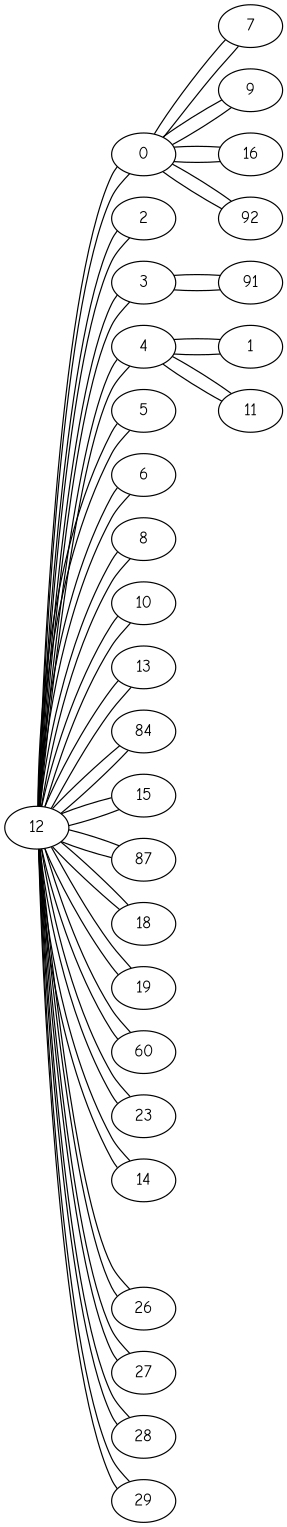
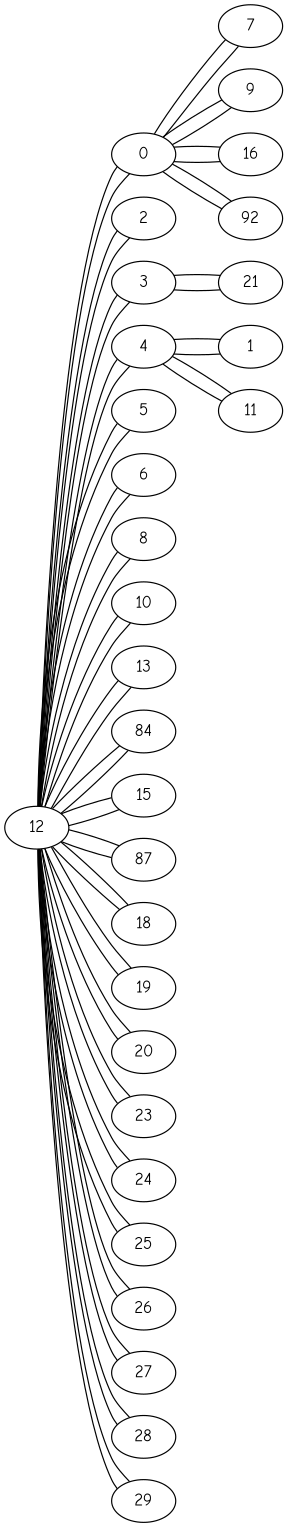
(251, 283) -> (251, 283)
(144, 1052) -> (144, 1052)
(144, 1180) -> (144, 1180)
none -> (144, 1244)
